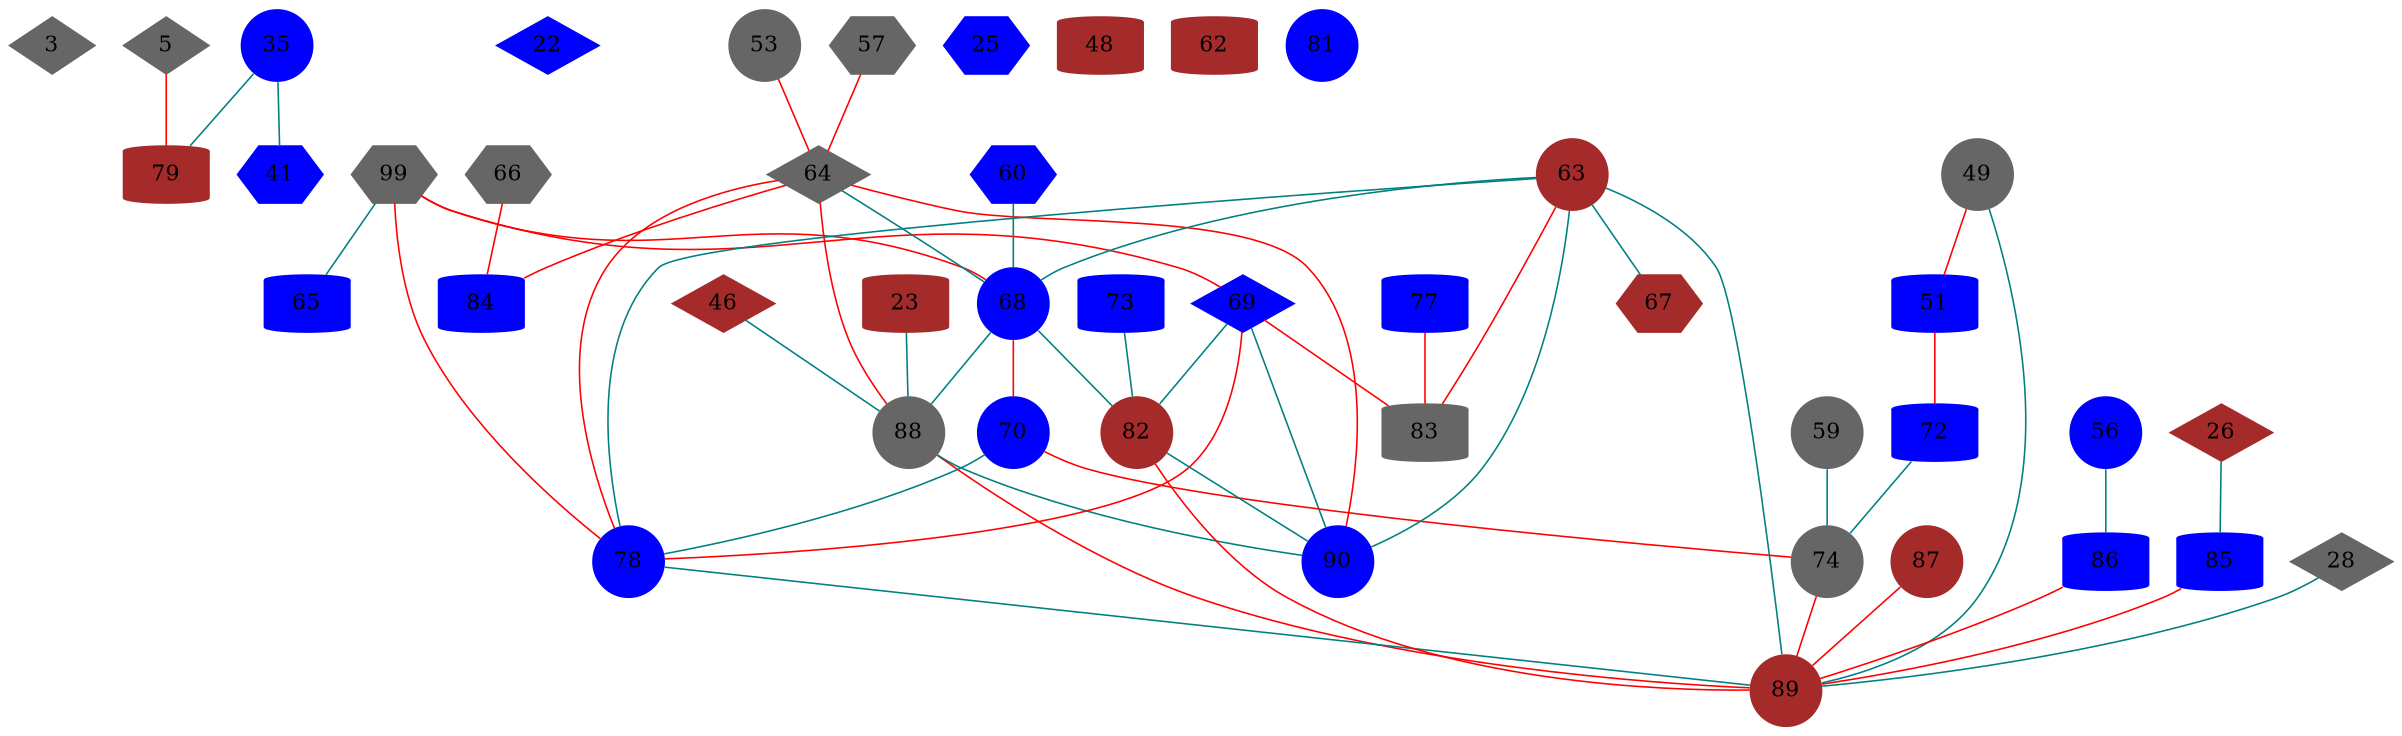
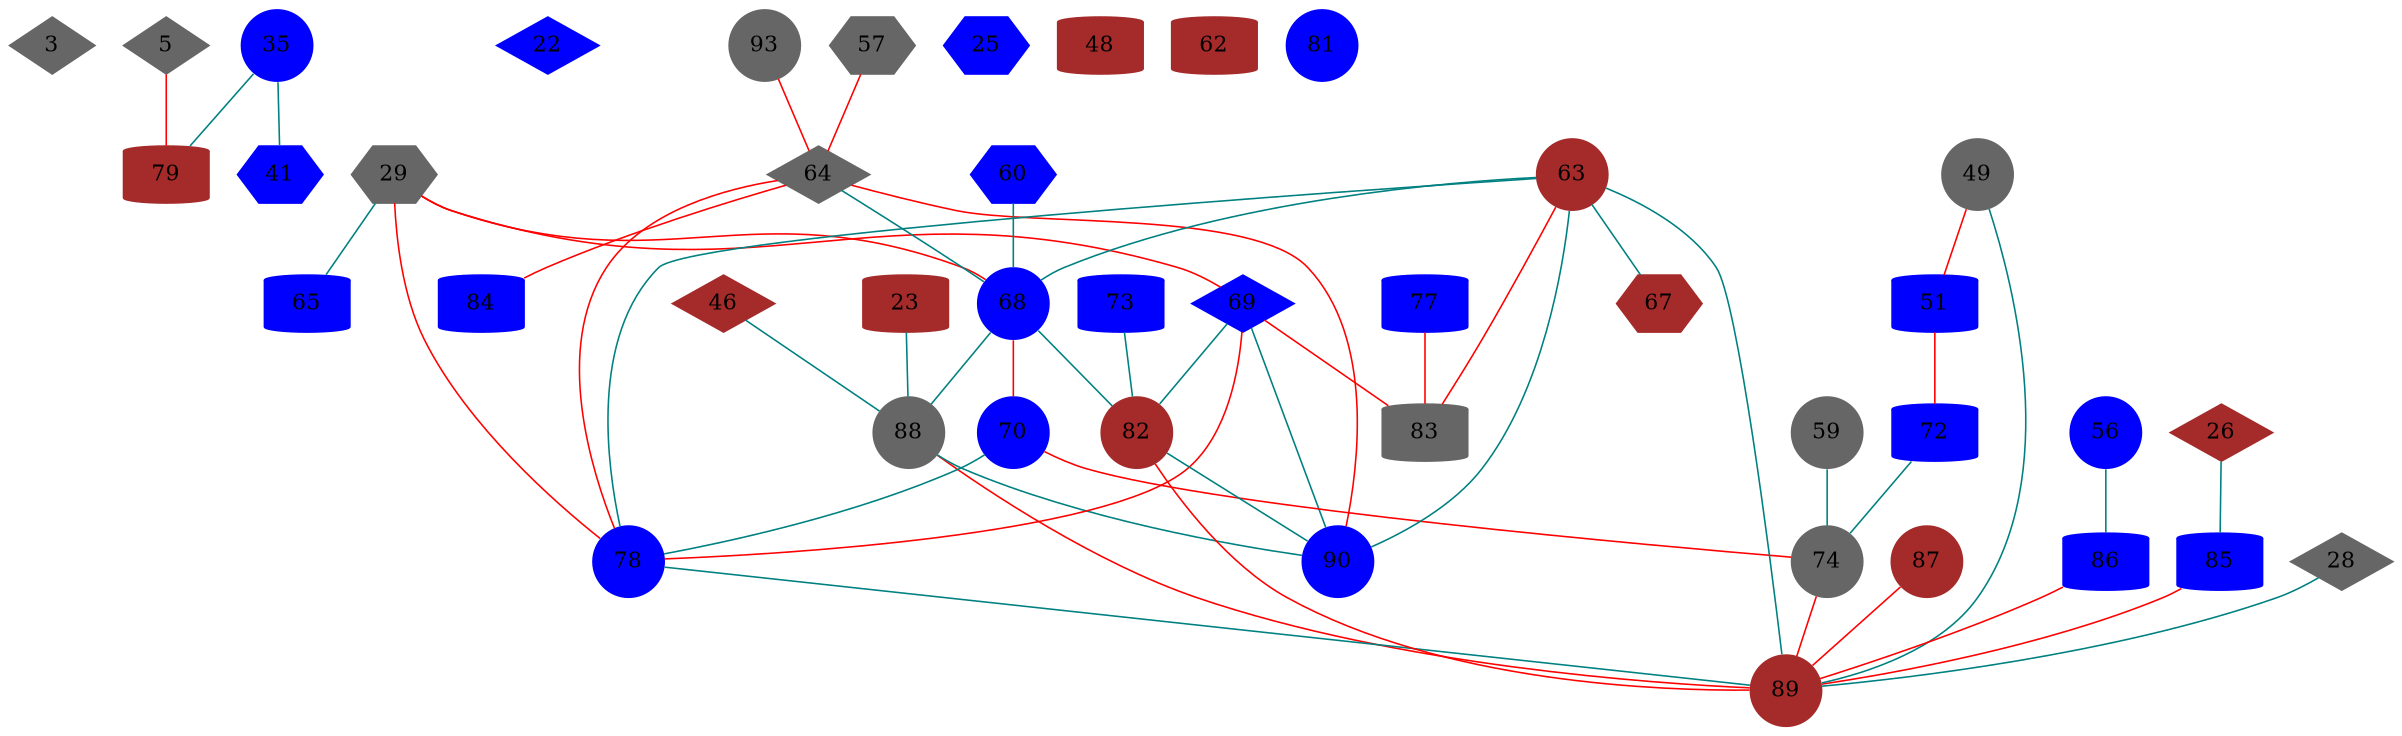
(765, 46) -> (765, 46)
(394, 175) -> (394, 175)
(508, 175) -> none
(838, 309) -> none
